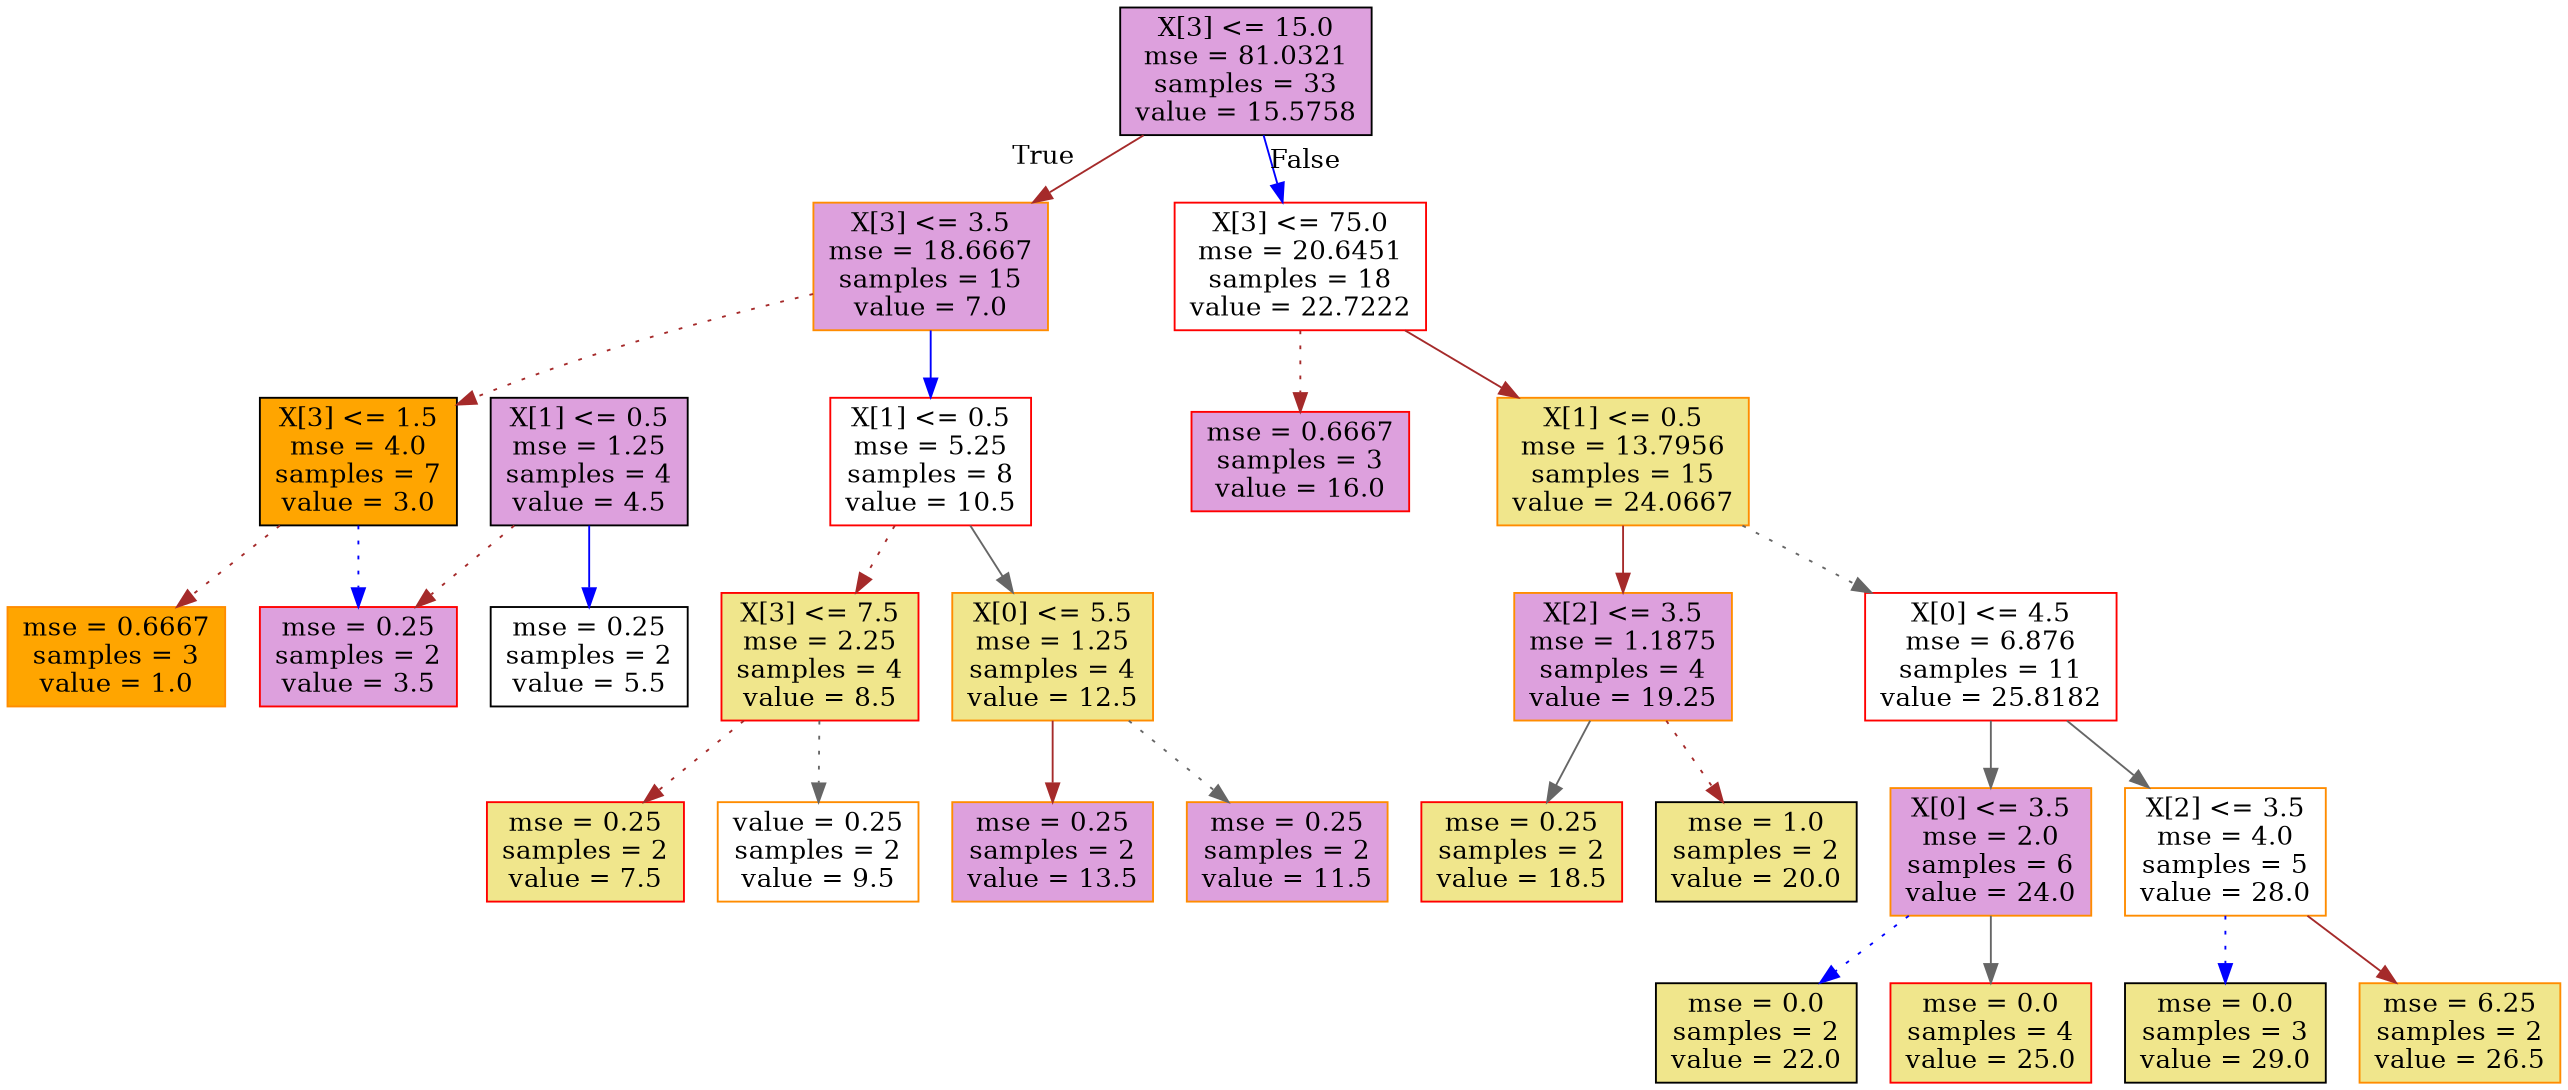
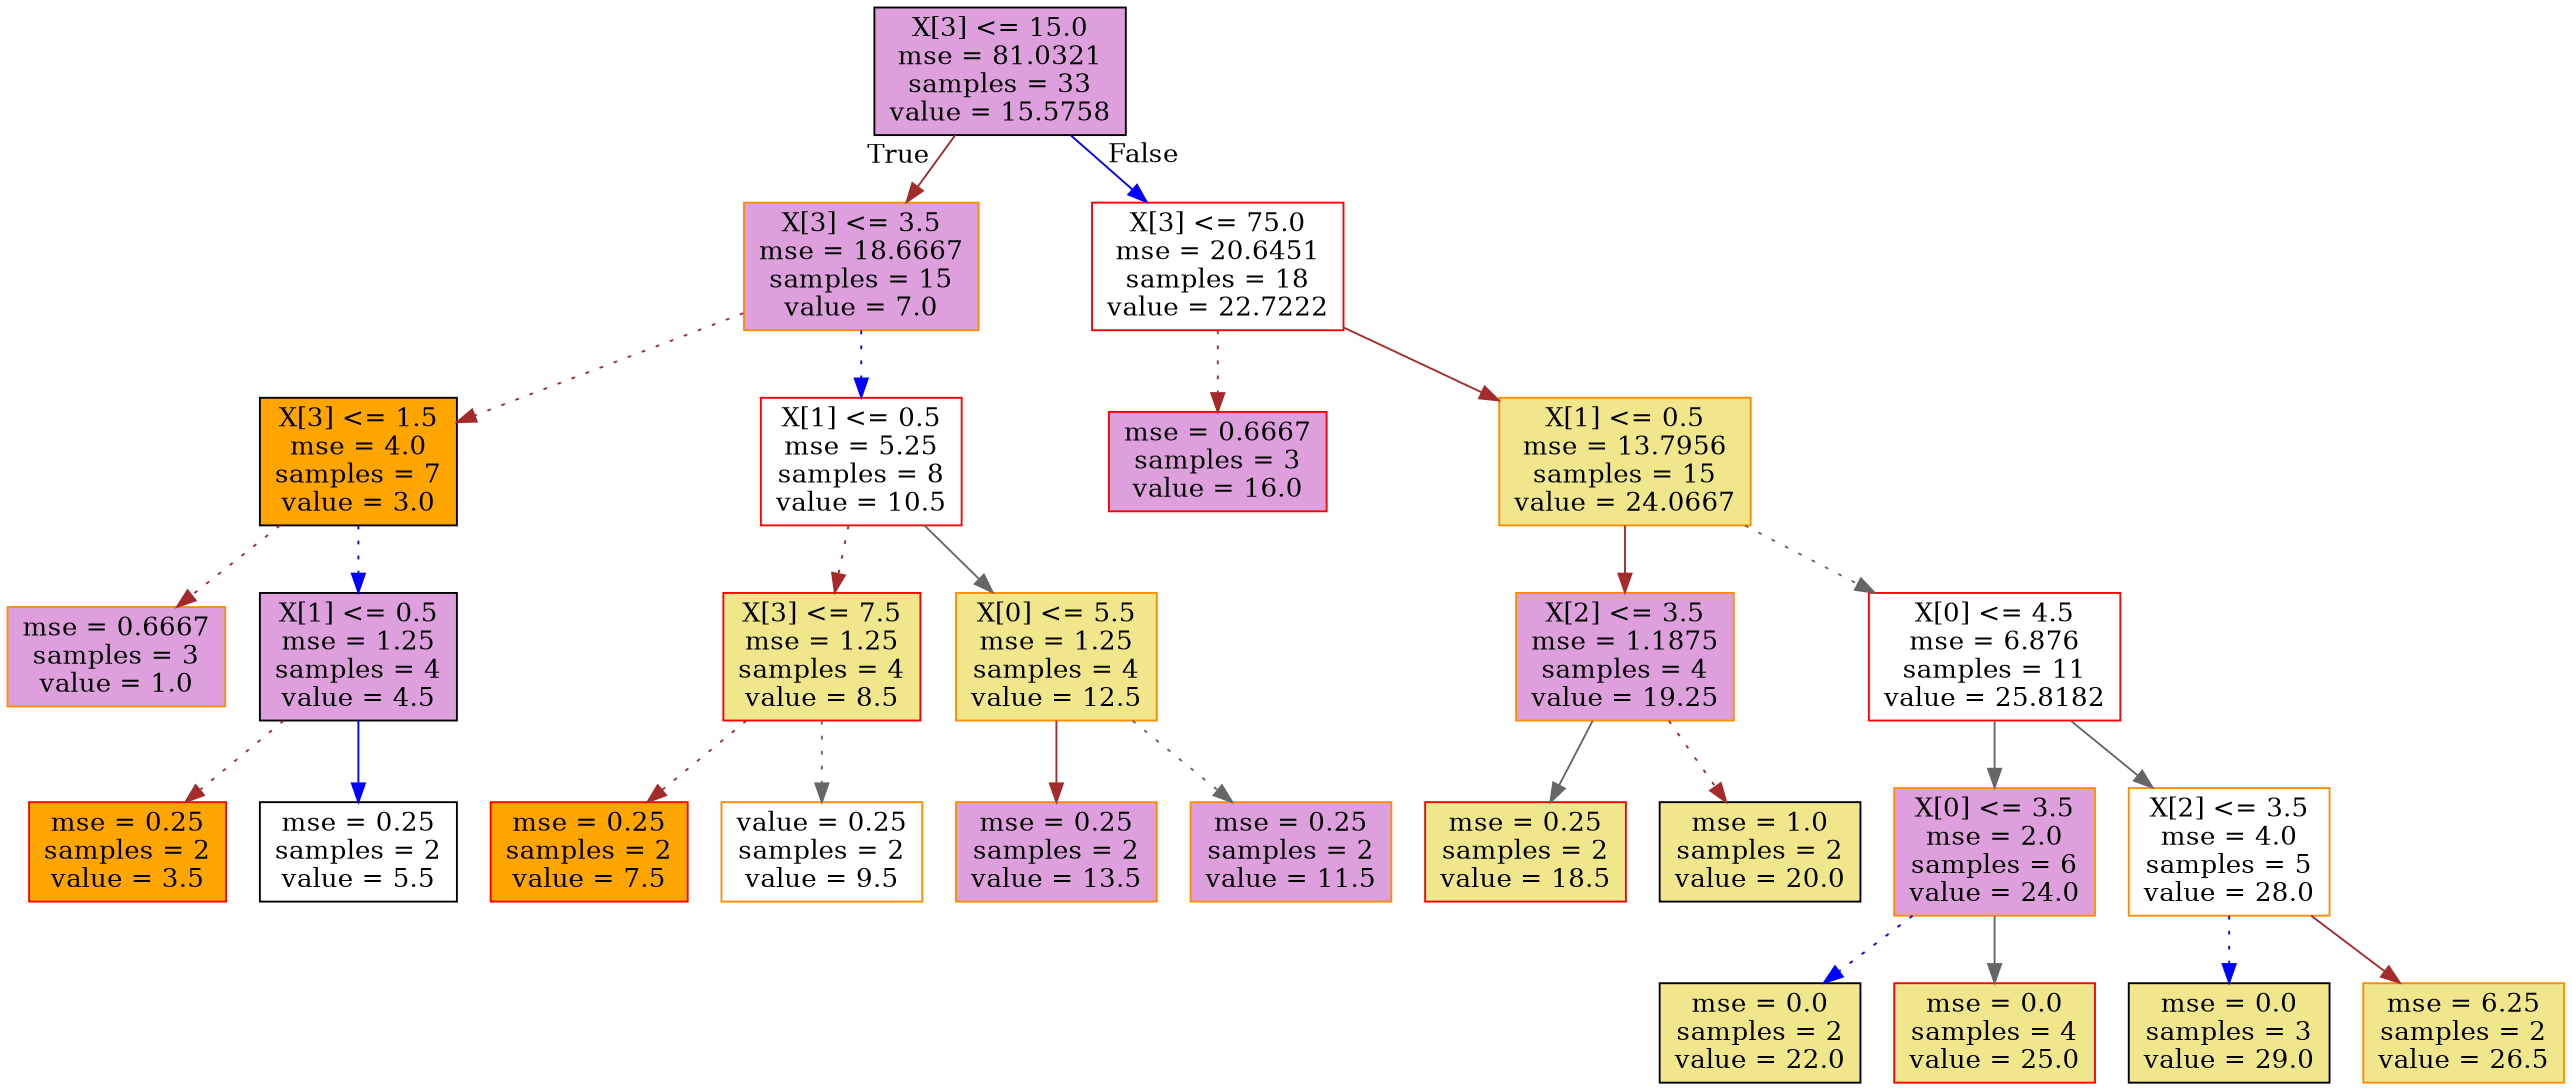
(931, 354) -> (861, 354)
(358, 557) -> (358, 549)
(116, 657) -> (116, 657)
(358, 657) -> (128, 852)
(820, 657) -> (822, 657)
(585, 852) -> (589, 852)
